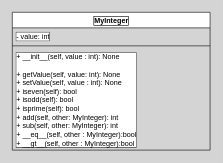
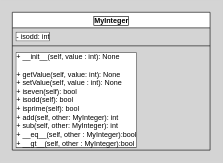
(35, 36) -> (35, 36)
